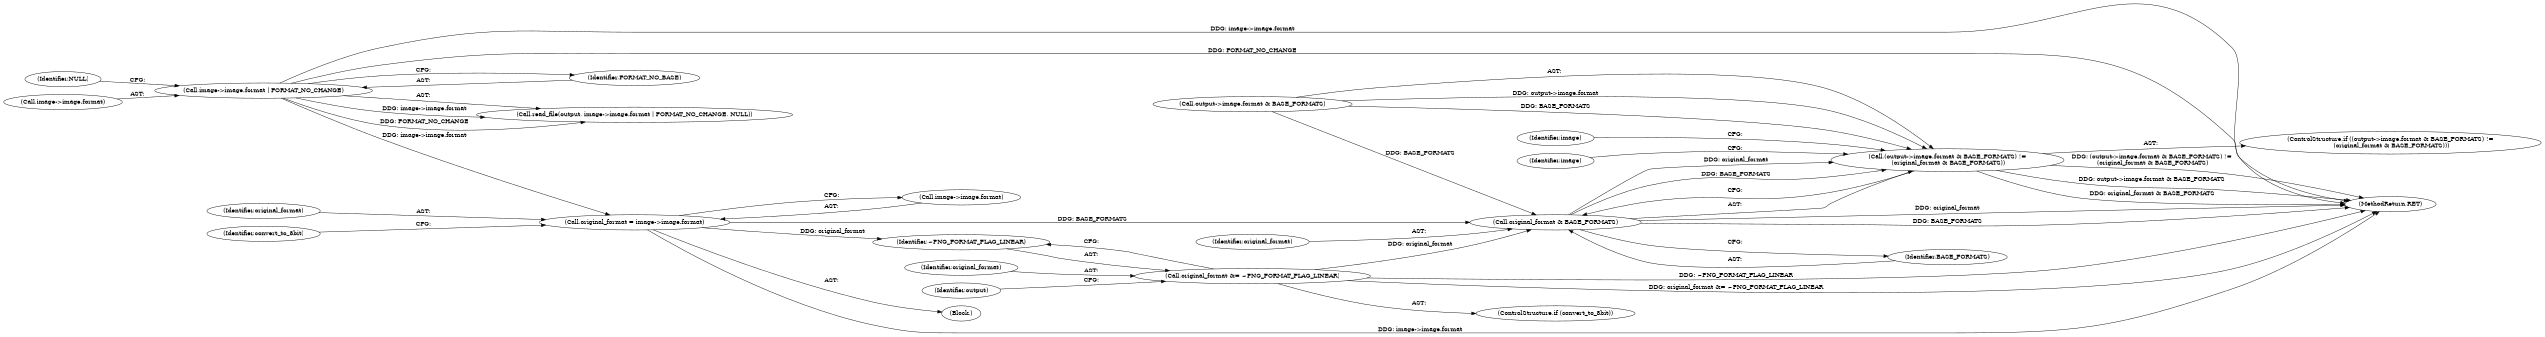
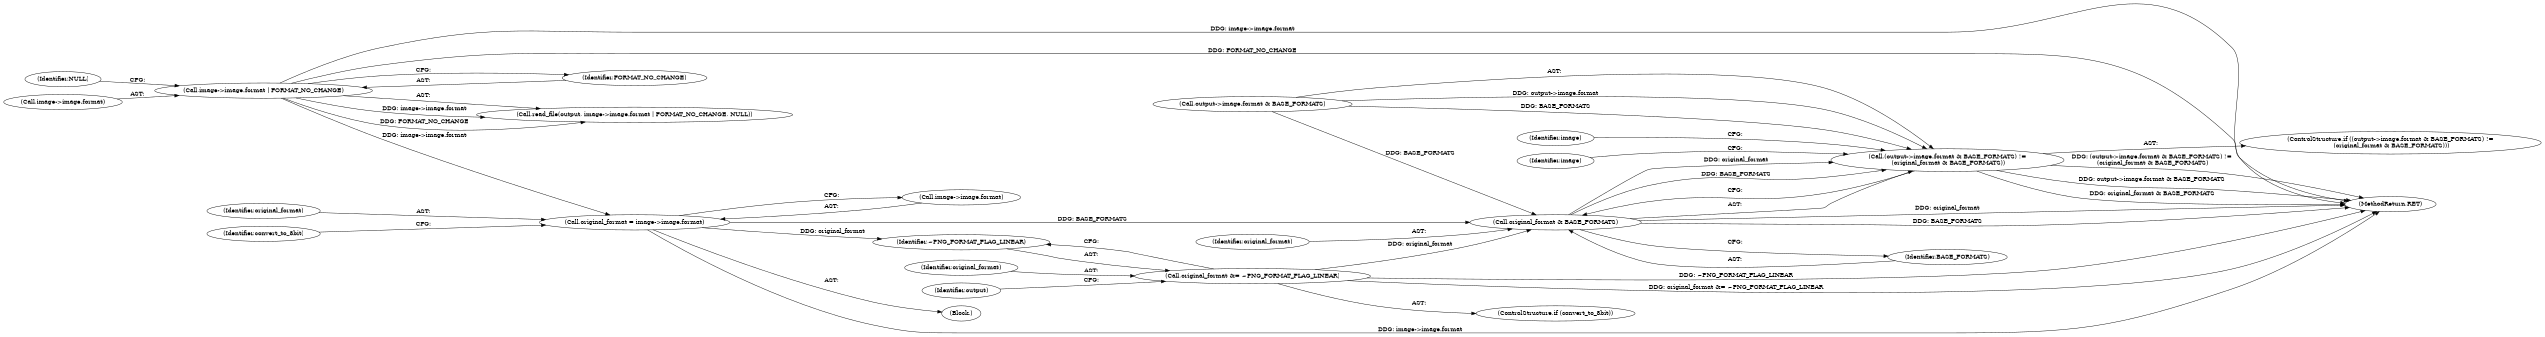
(635, 78) -> (635, 78)
